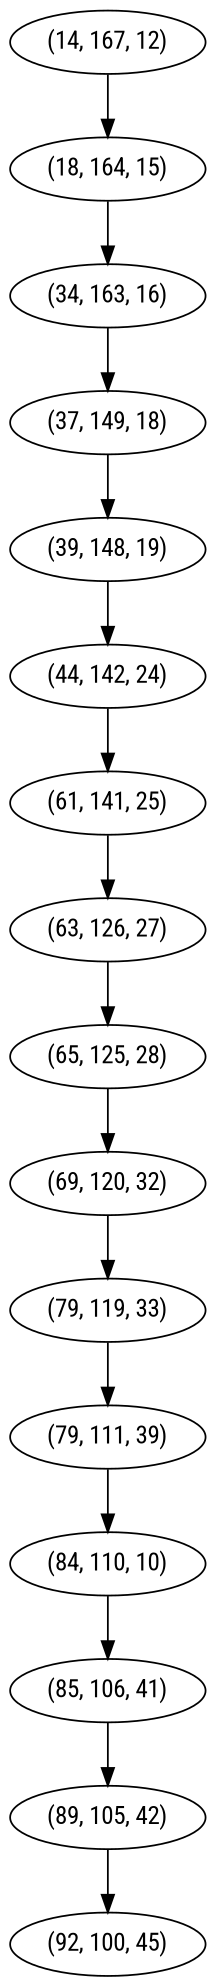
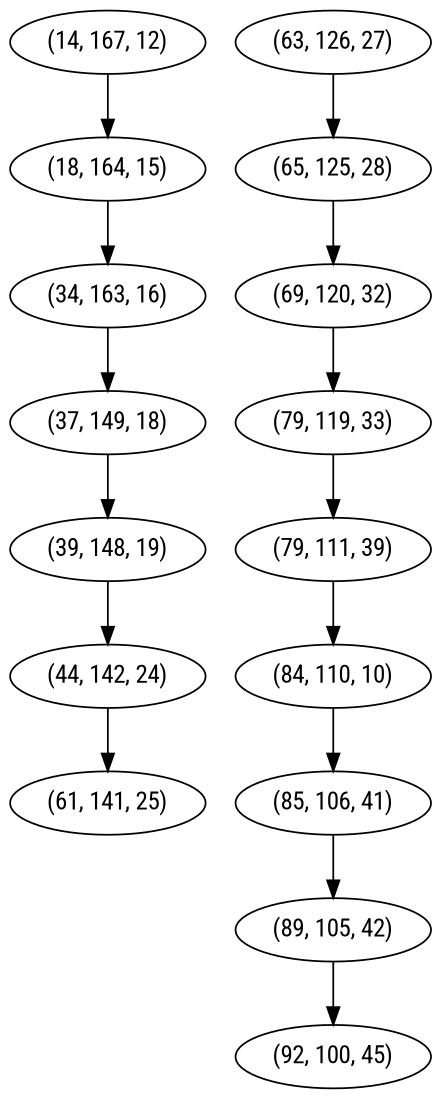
(108, 858) -> none
